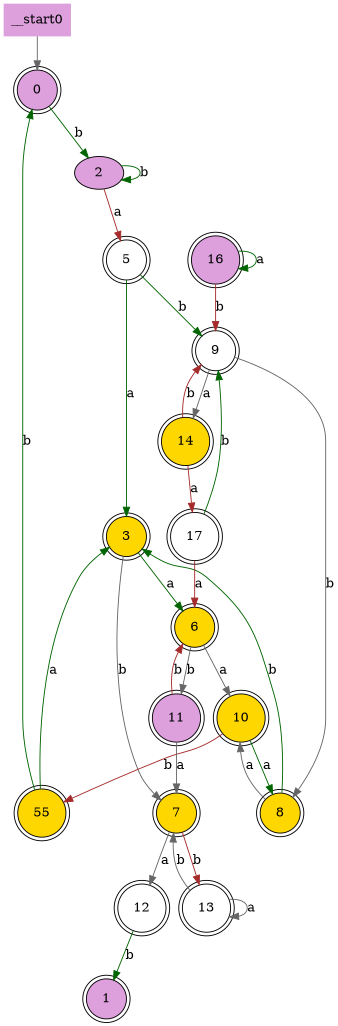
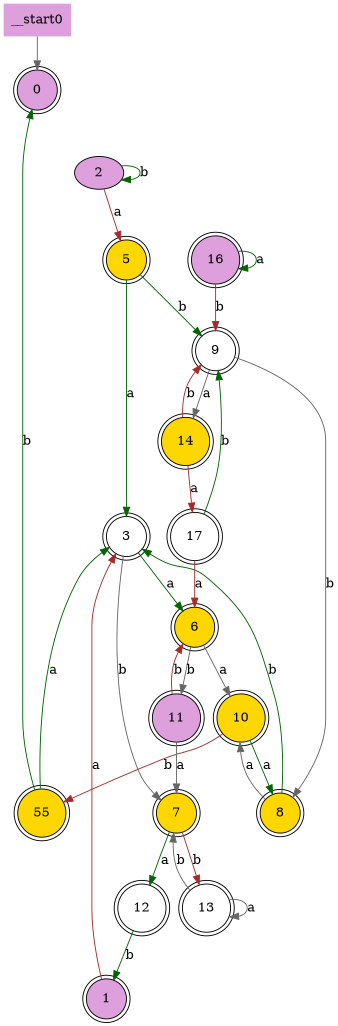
(66, 129) -> none
(126, 260) -> (126, 260)
(126, 537) -> (126, 537)
none -> (92, 769)
(161, 854) -> (161, 854)
